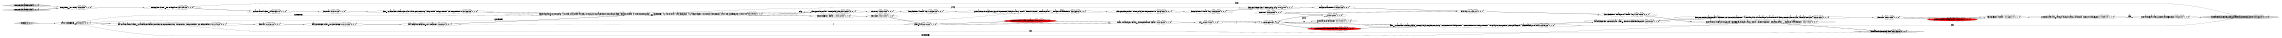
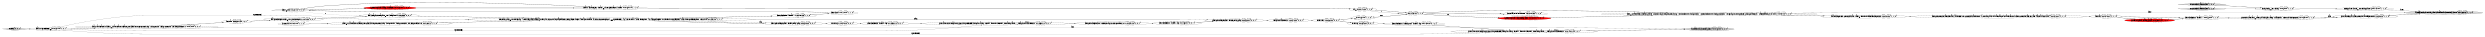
(1405, 10) -> (1311, 20)
(270, 12) -> none
(1304, 18) -> (1381, 16)
(1889, 32) -> (1709, 29)
